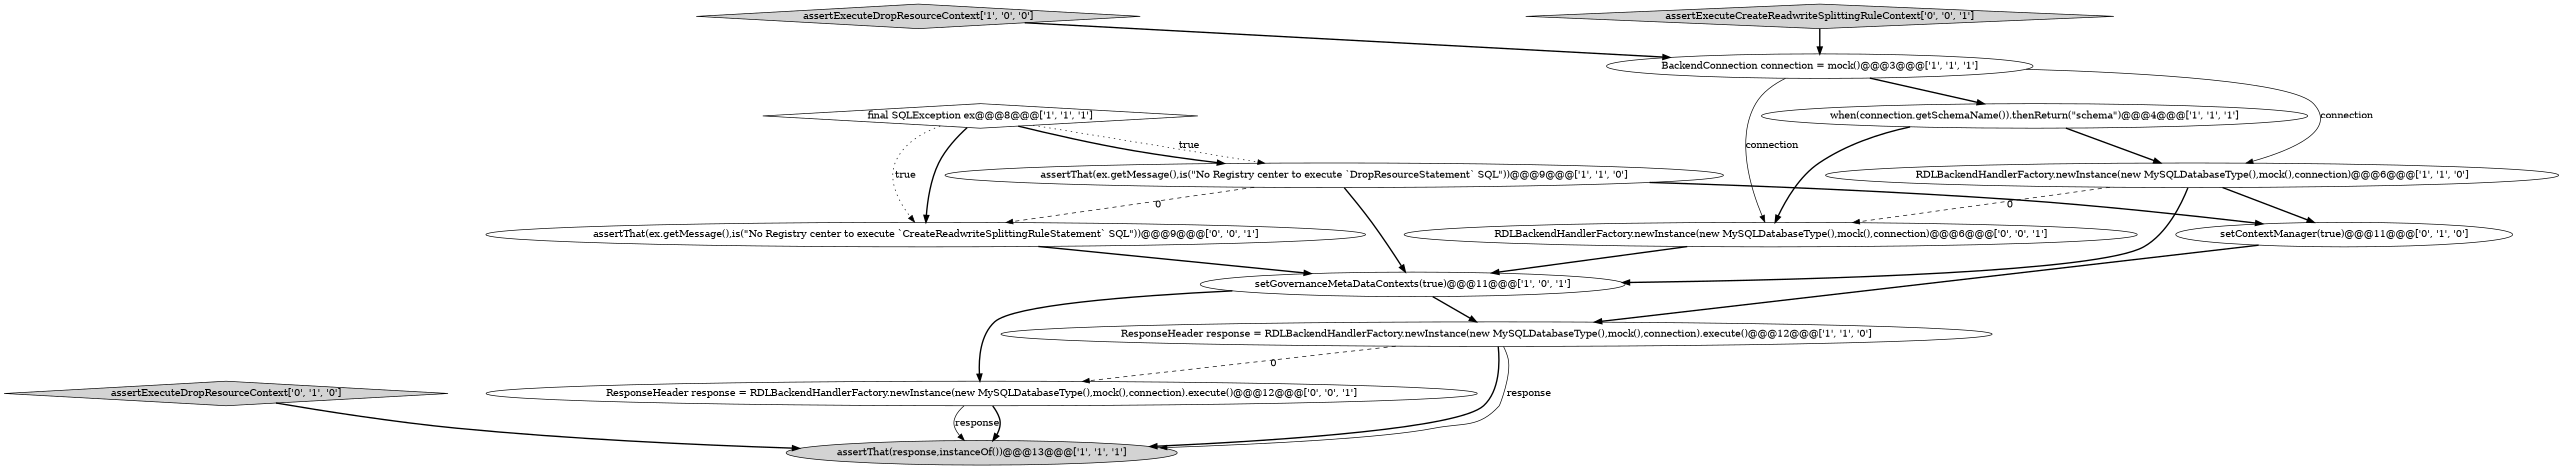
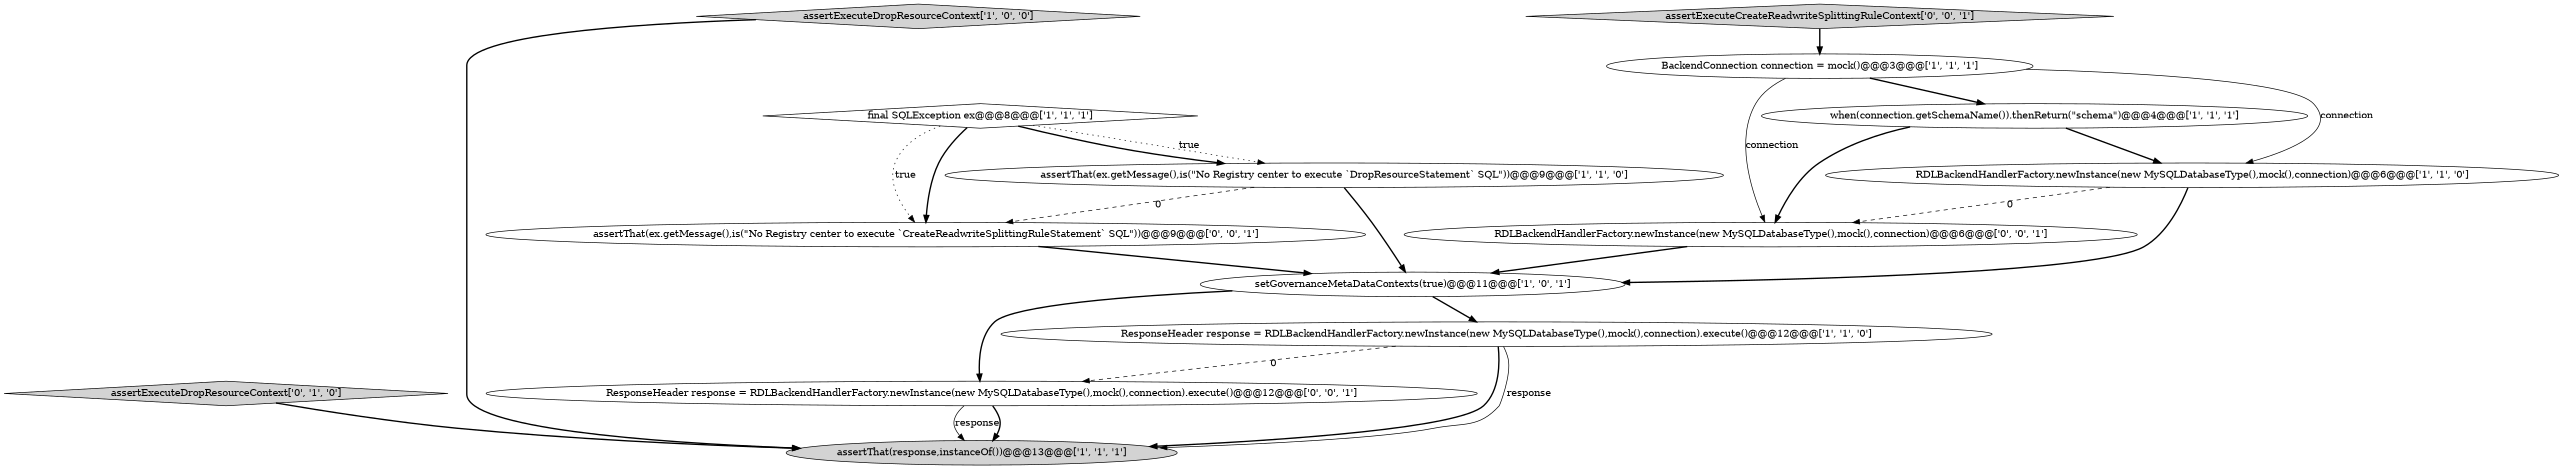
(1344, 40) -> (467, 249)
(2344, 235) -> none
